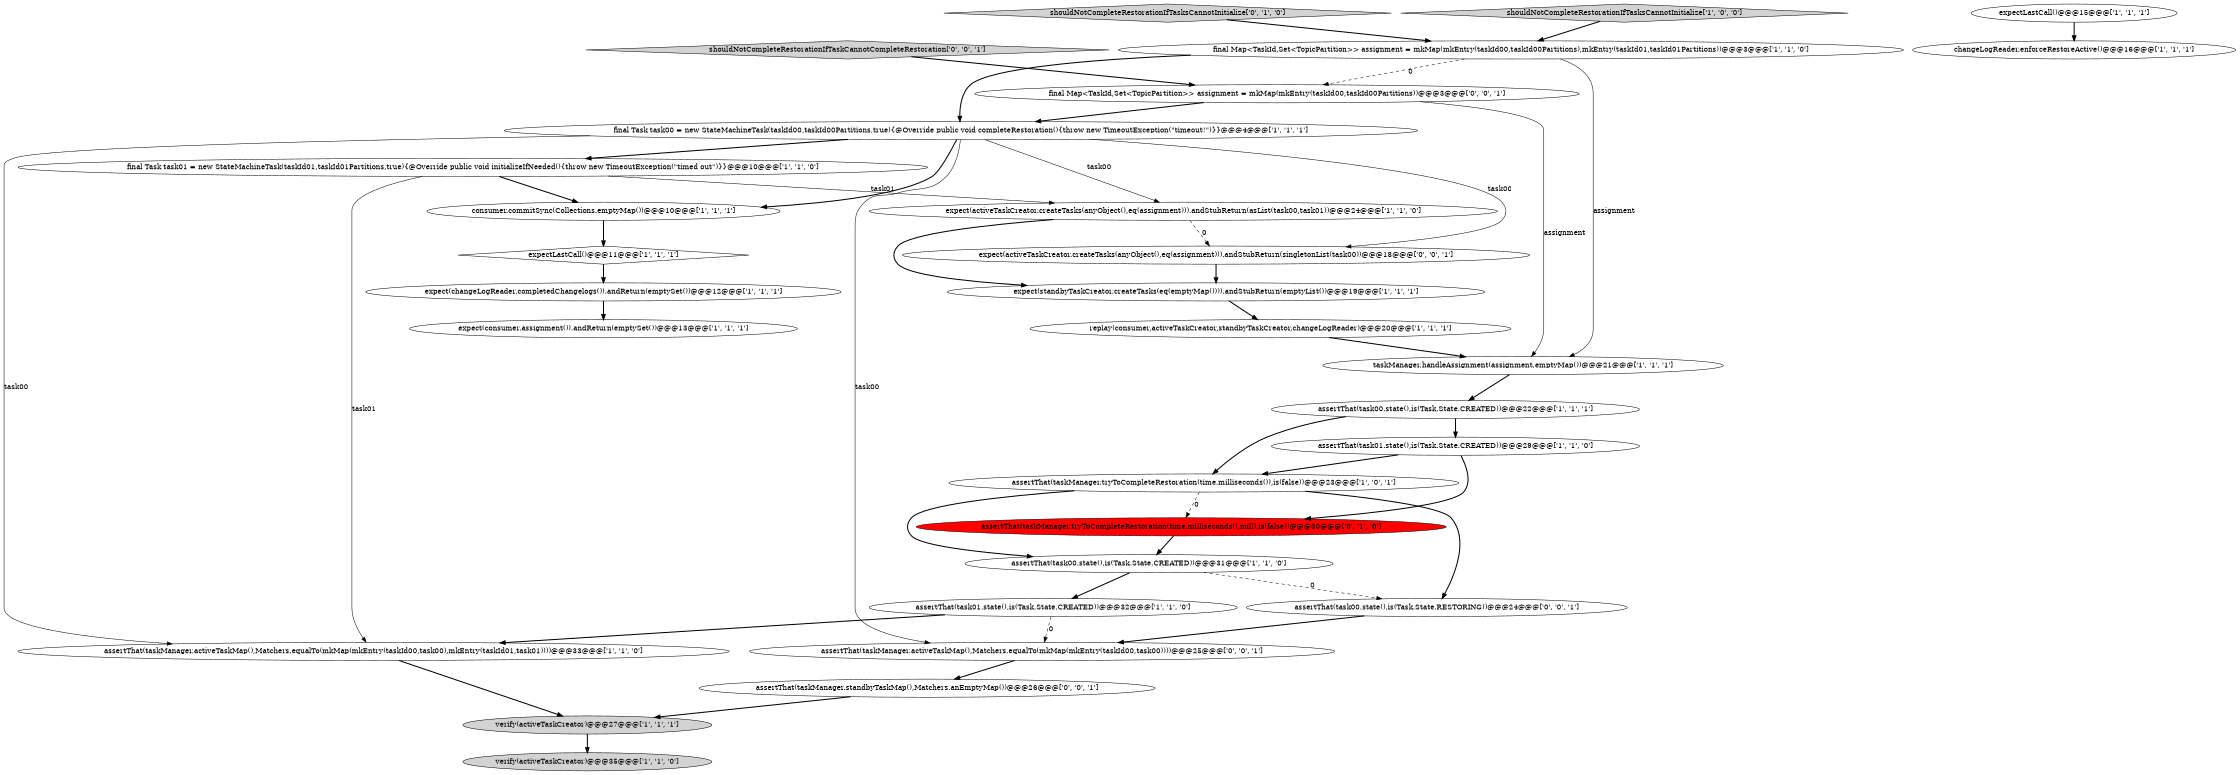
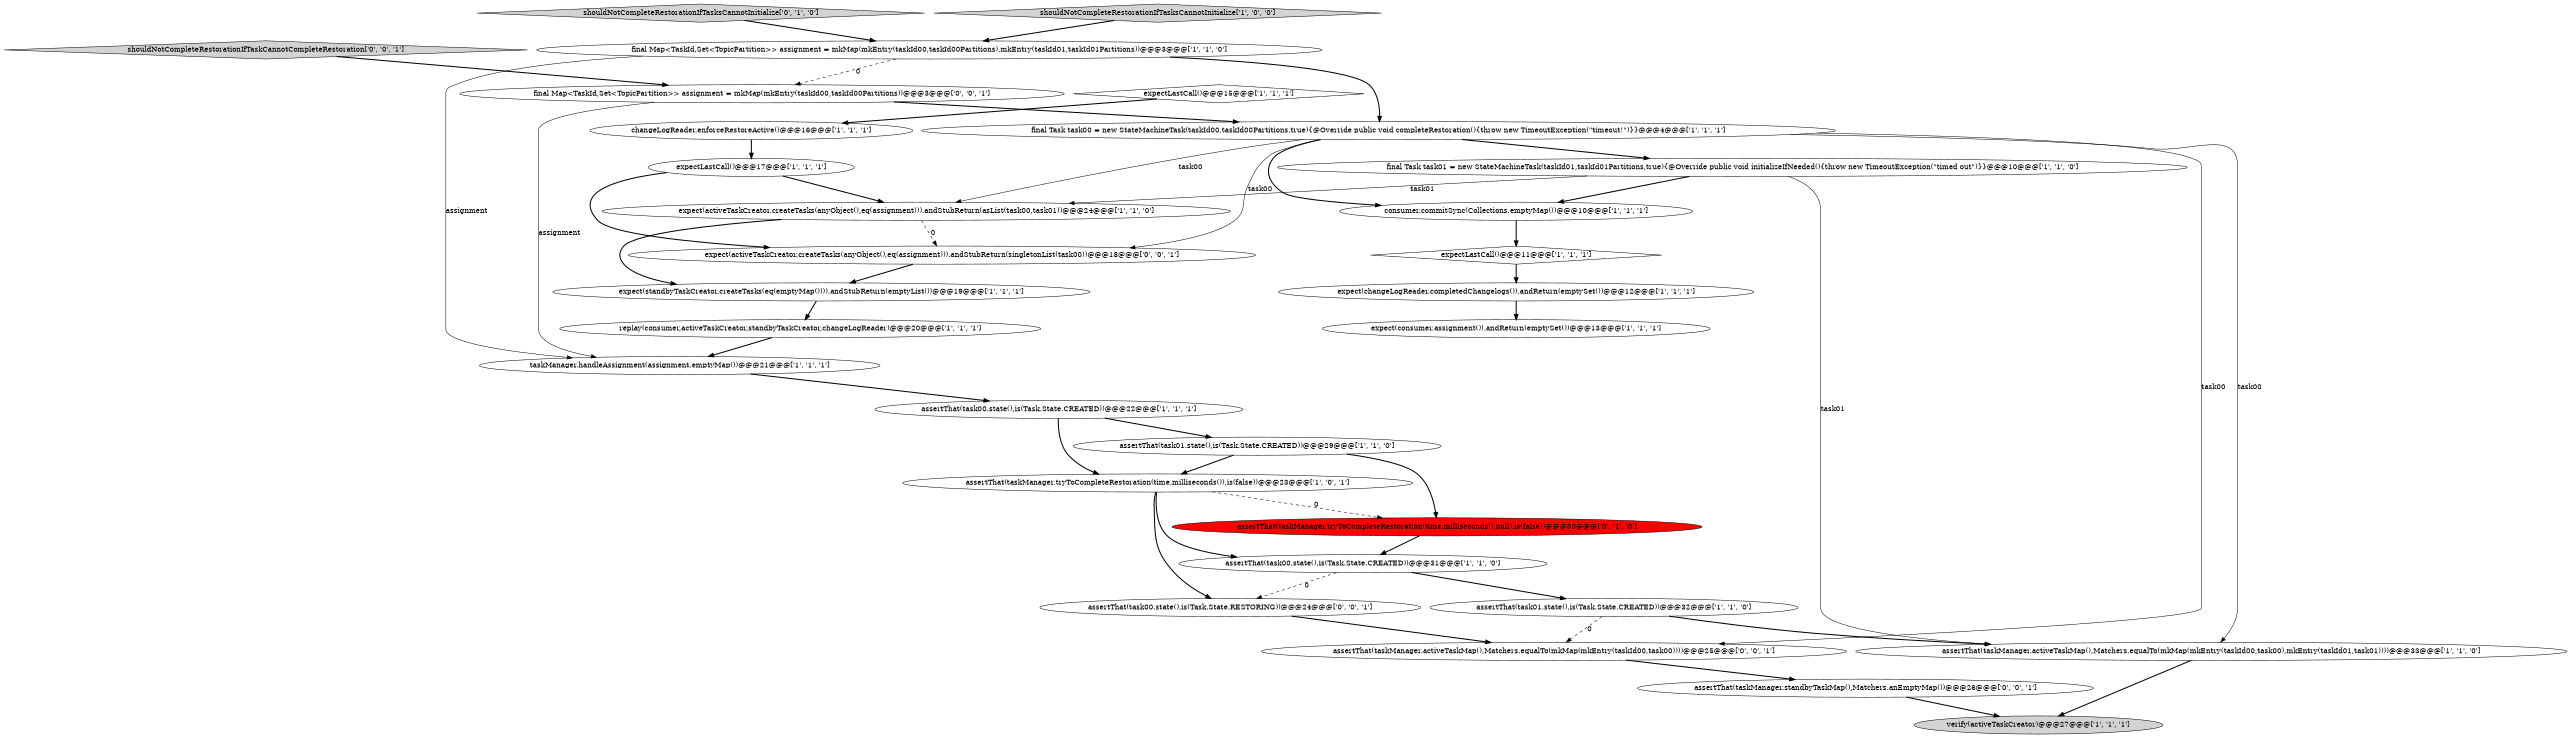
(2074, 13) -> (1219, 94)
none -> (751, 167)
(587, 762) -> none
